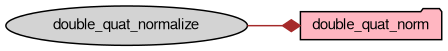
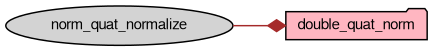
(127, 26) -> (119, 26)
